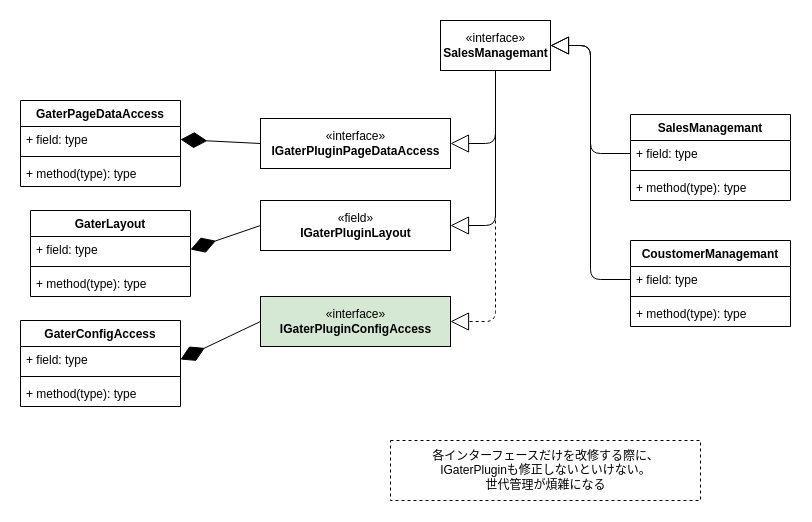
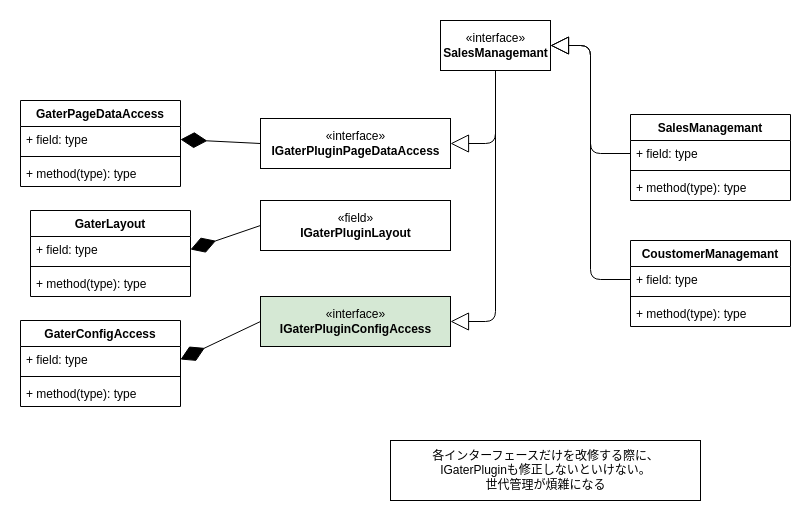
(480, 226) -> none
(496, 280) -> (496, 280)
(546, 471) -> (546, 471)
